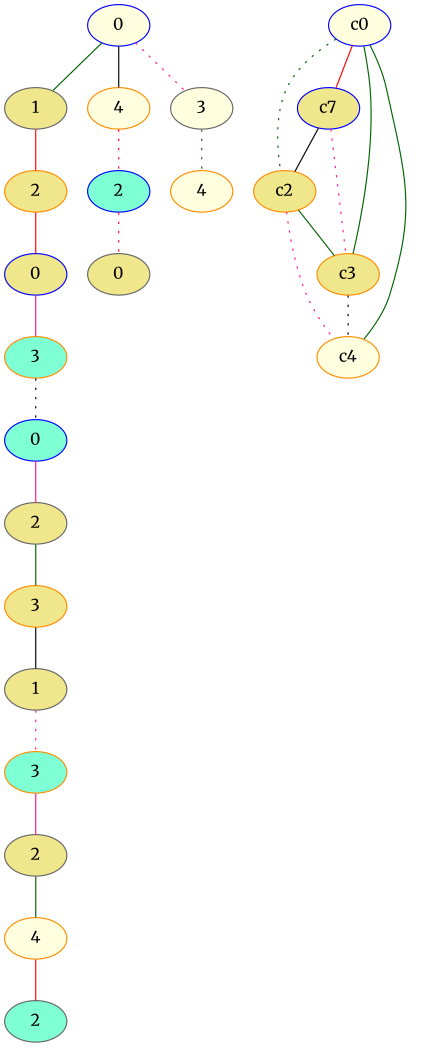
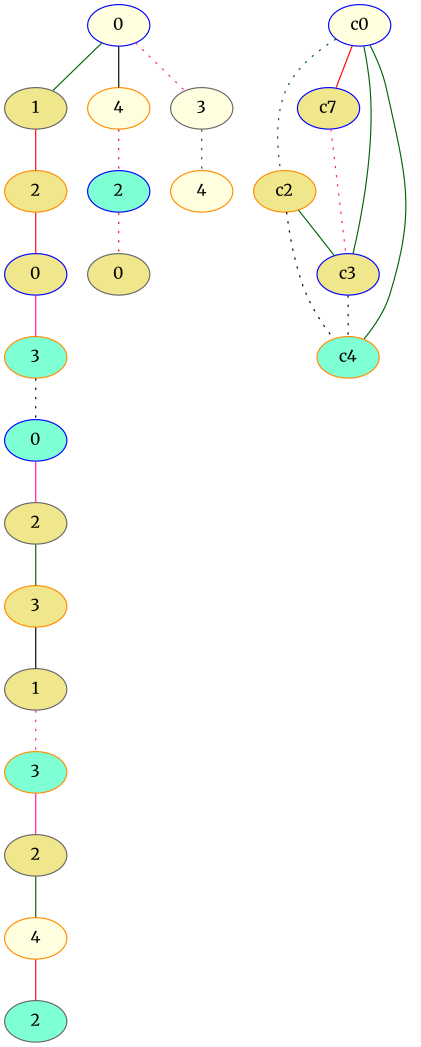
(307, 150) -> none
(348, 274) -> (348, 274)
(301, 279) -> (301, 279)
(348, 357) -> (348, 357)
